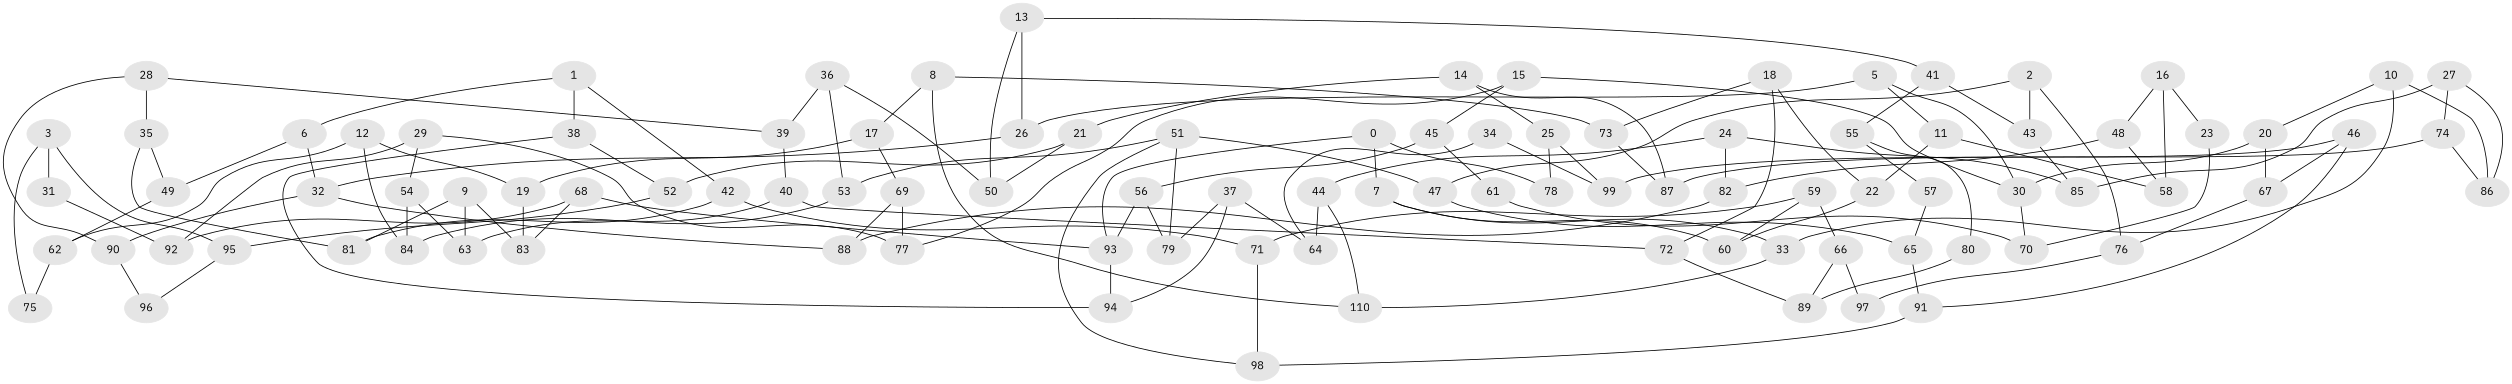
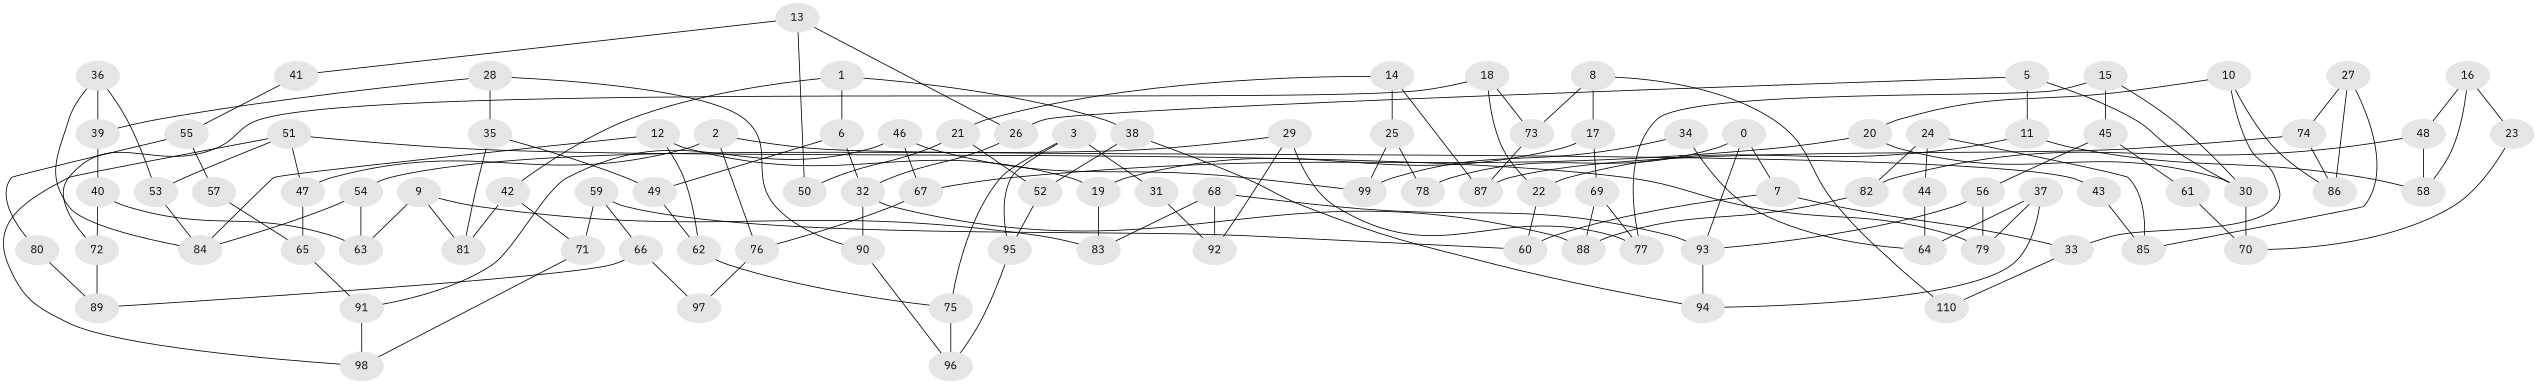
(1981, 105) -> none
(914, 129) -> (75, 212)
(1349, 247) -> none
none -> (951, 337)
